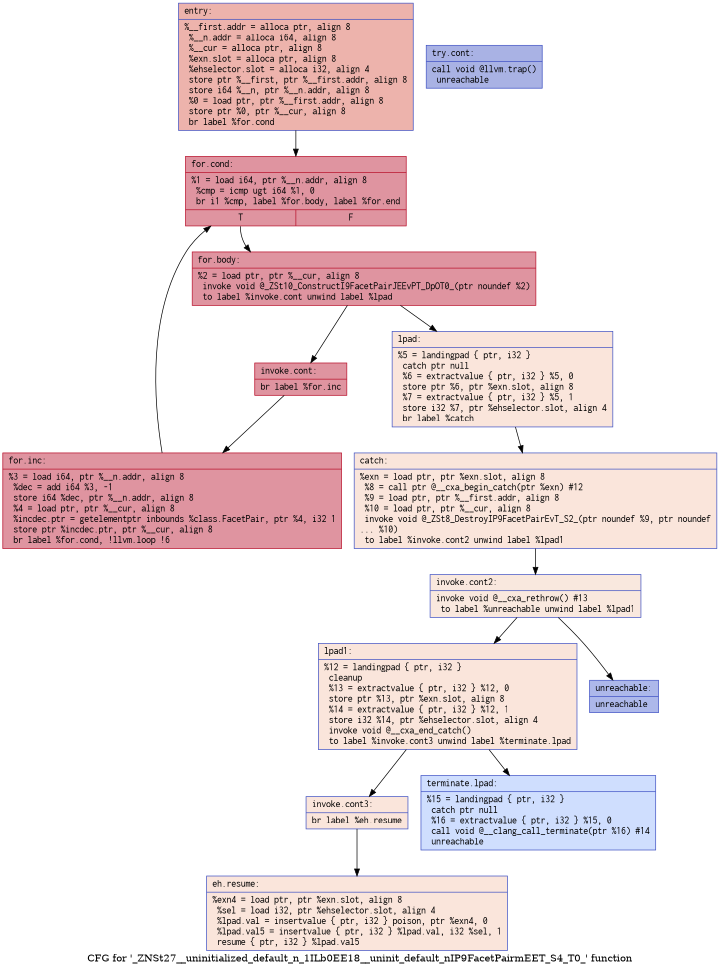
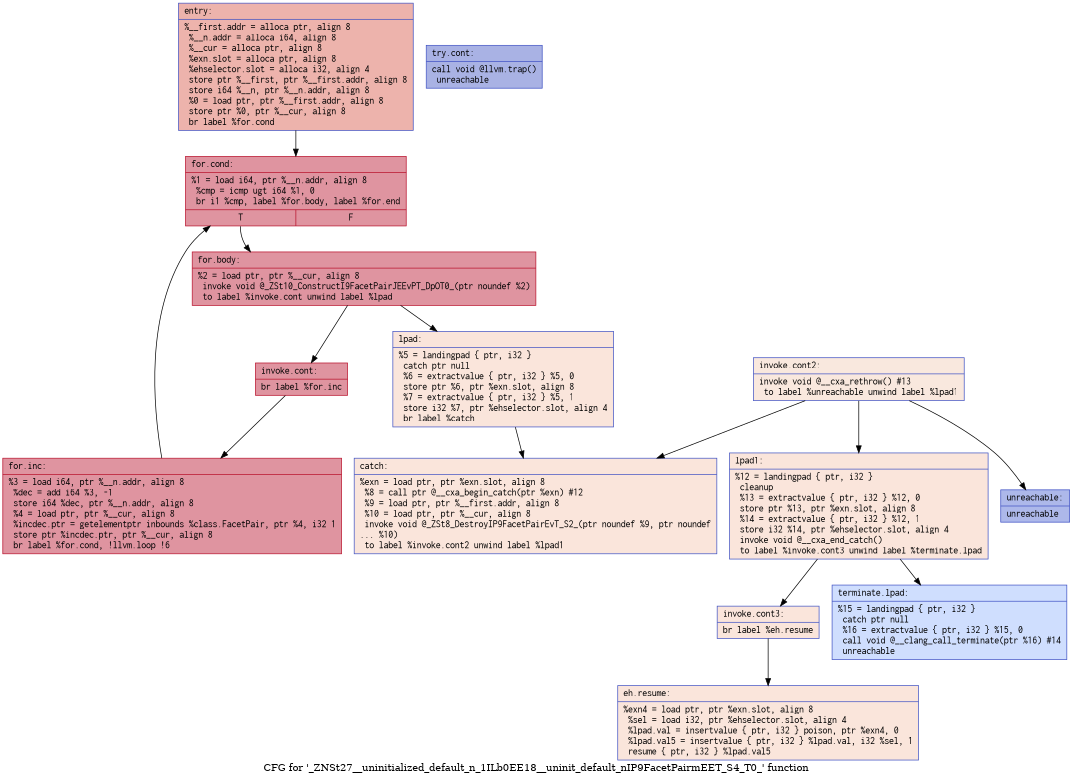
(536, 558) -> (734, 428)
